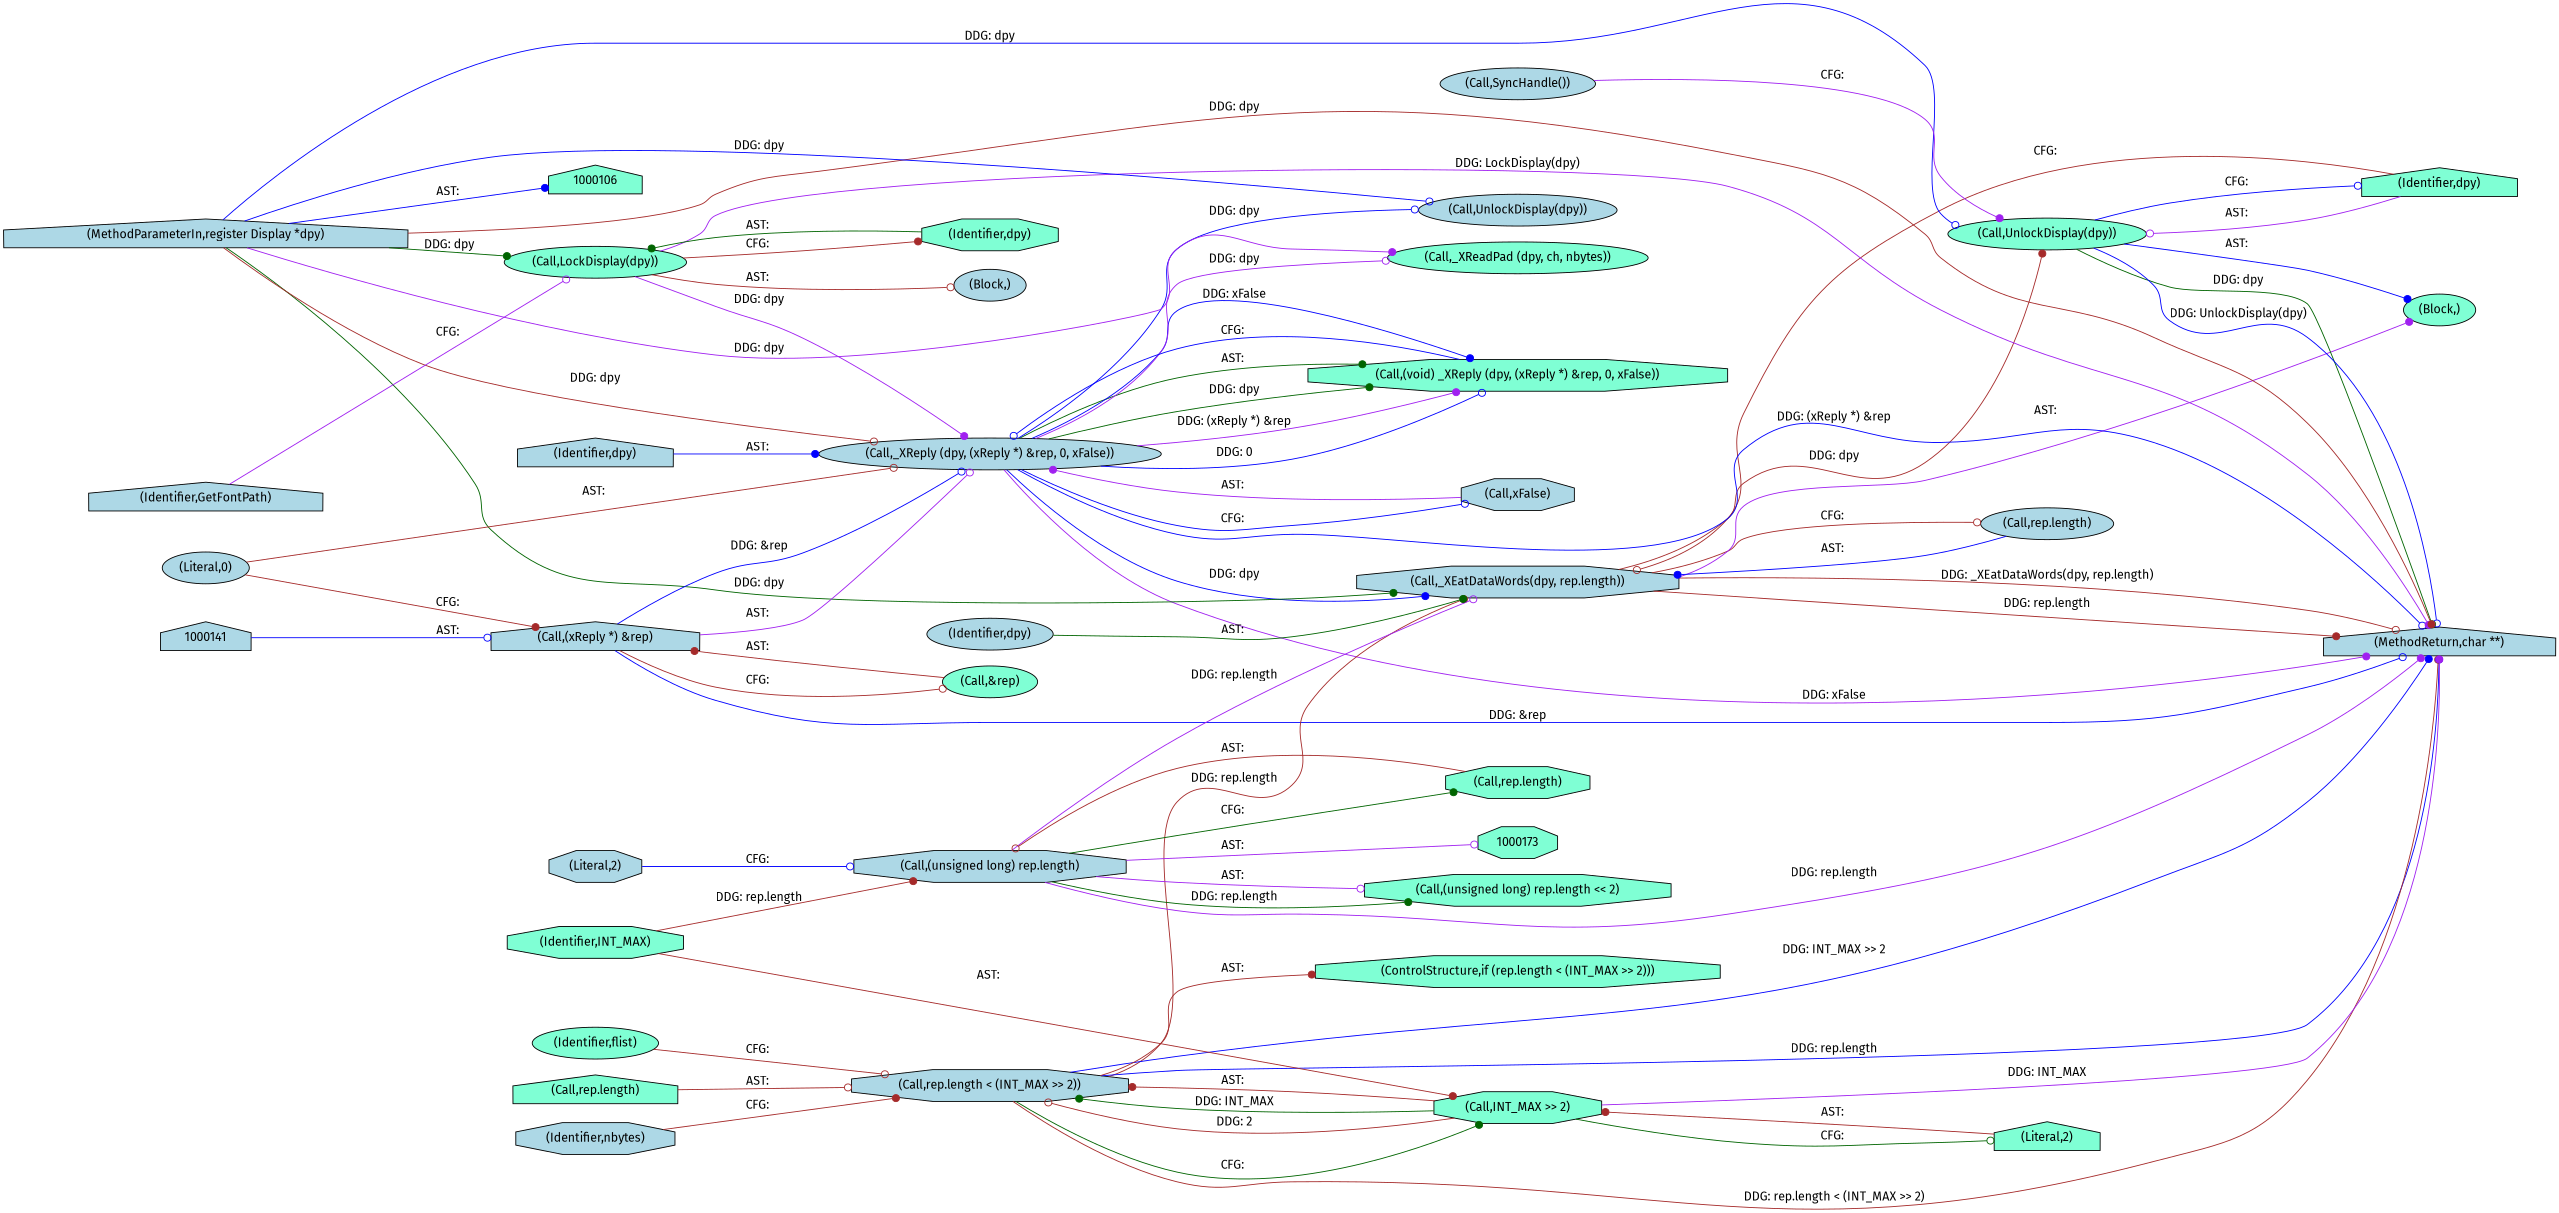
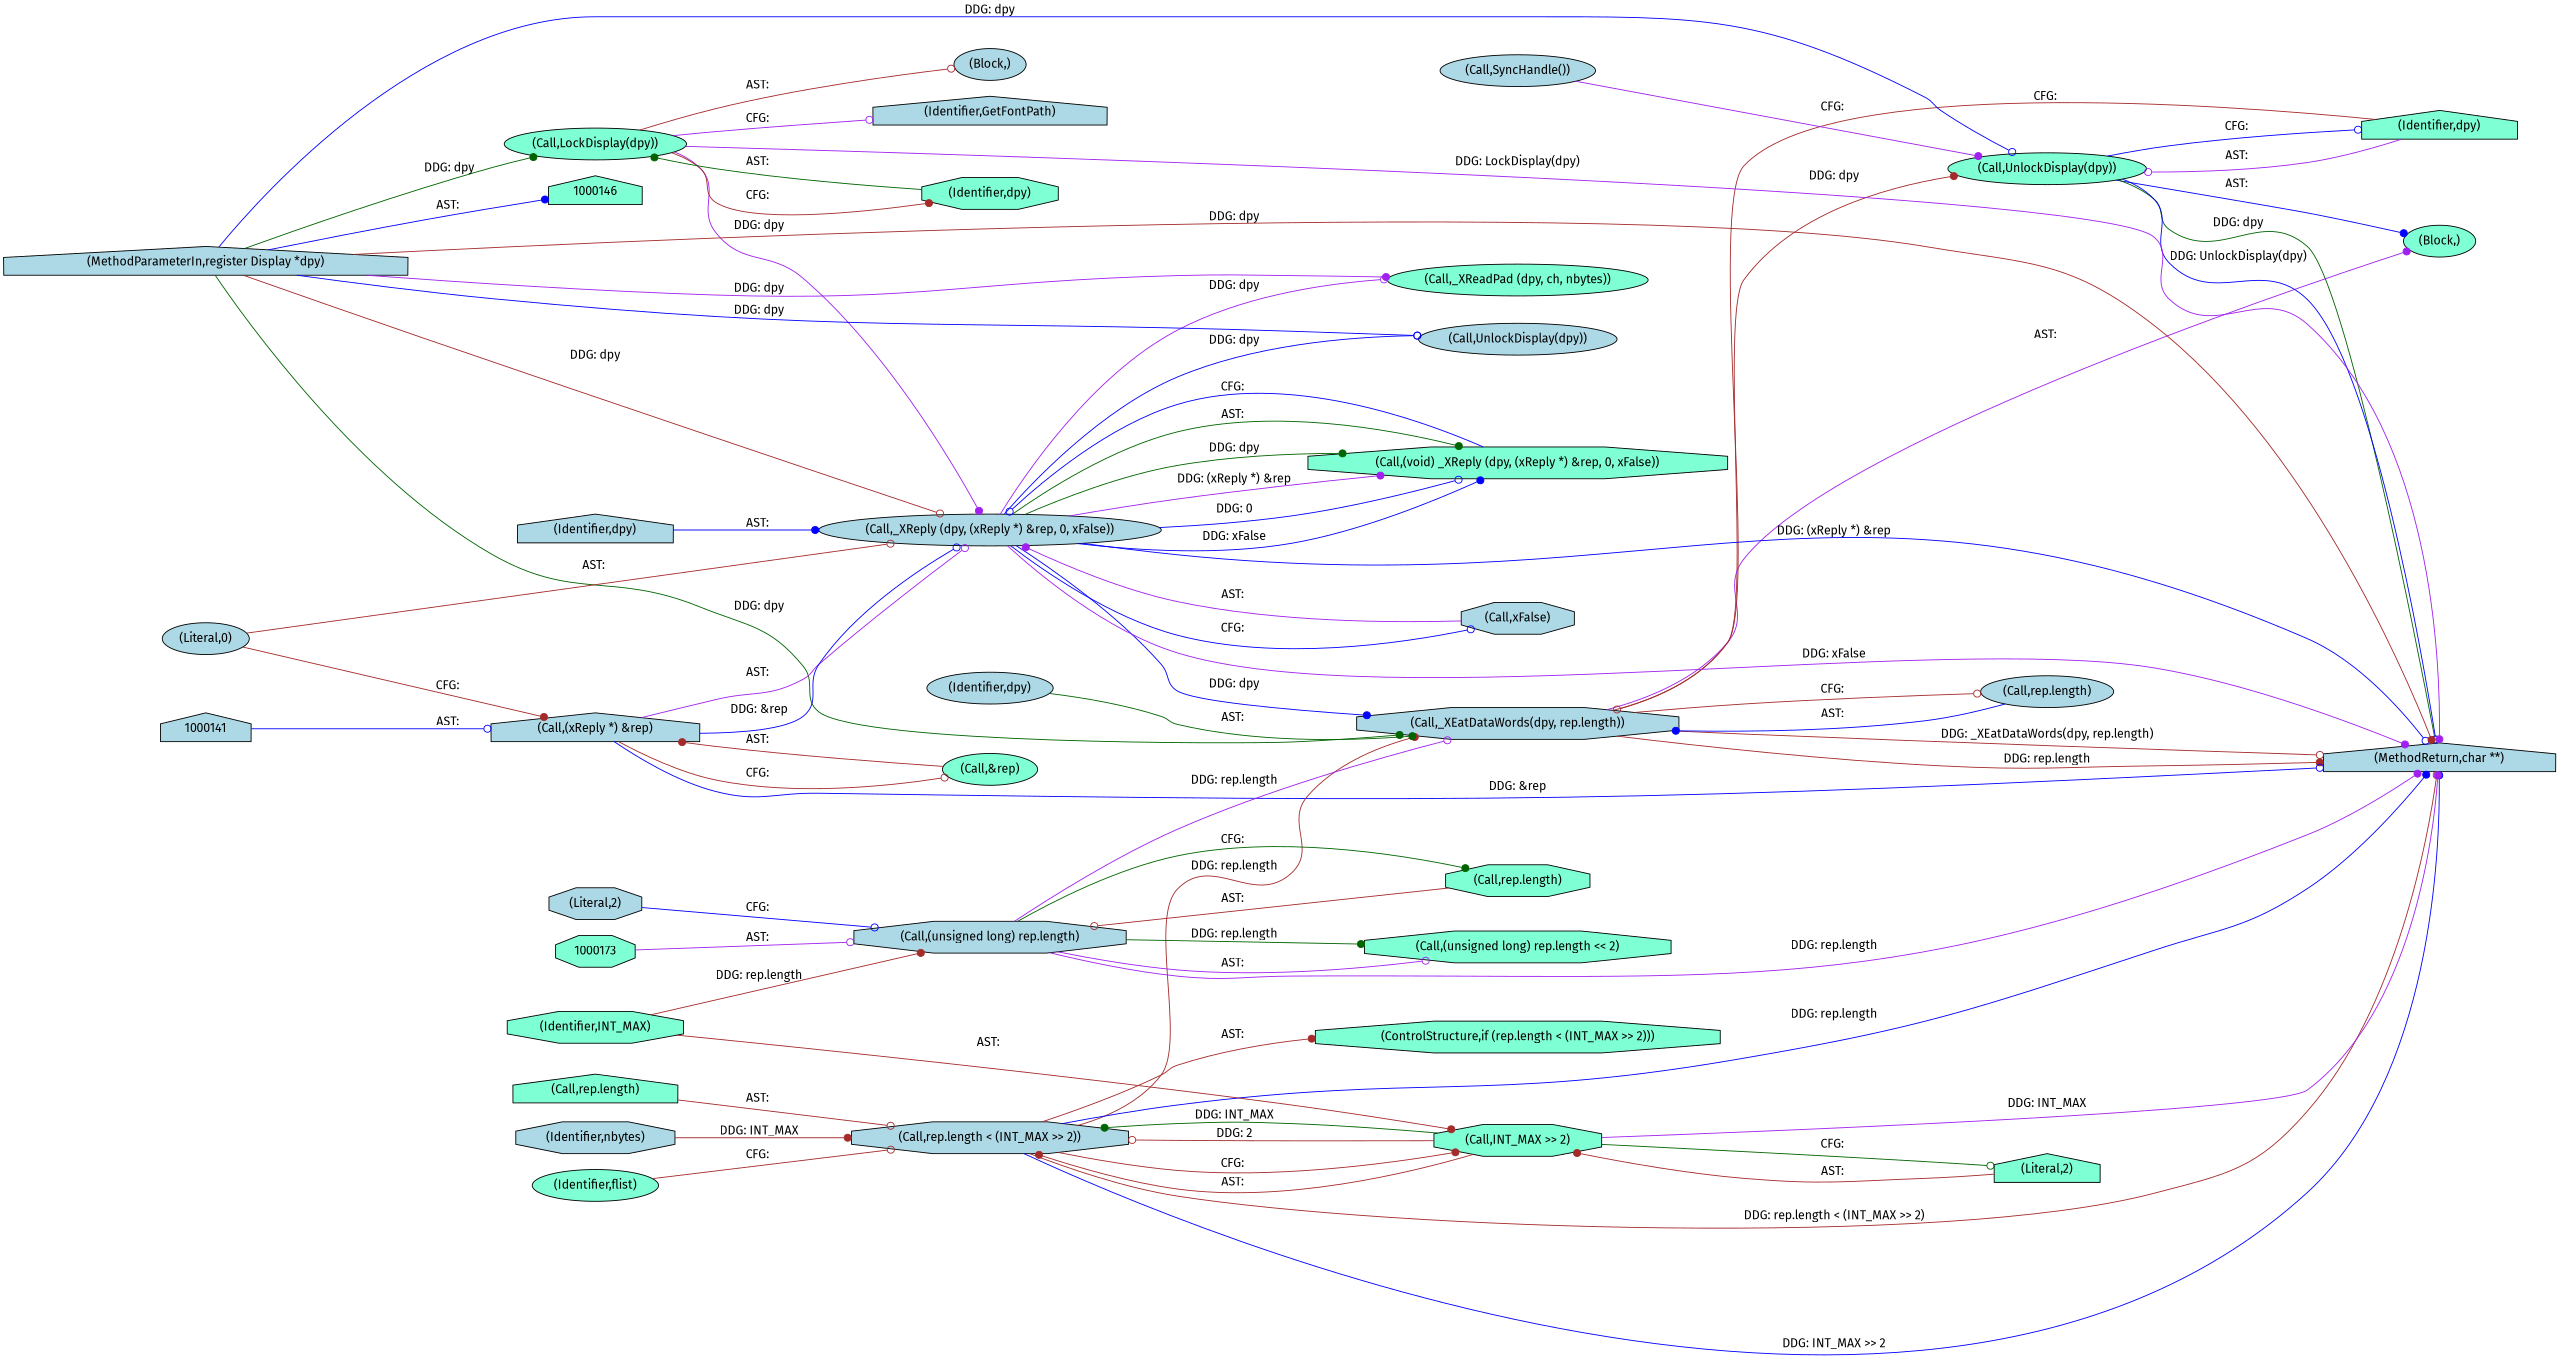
(595, 181) -> (595, 192)
(388, 388) -> (769, 127)
(1298, 853) -> (741, 946)
(759, 1105) -> (759, 1131)
(1241, 1178) -> (1255, 1173)
